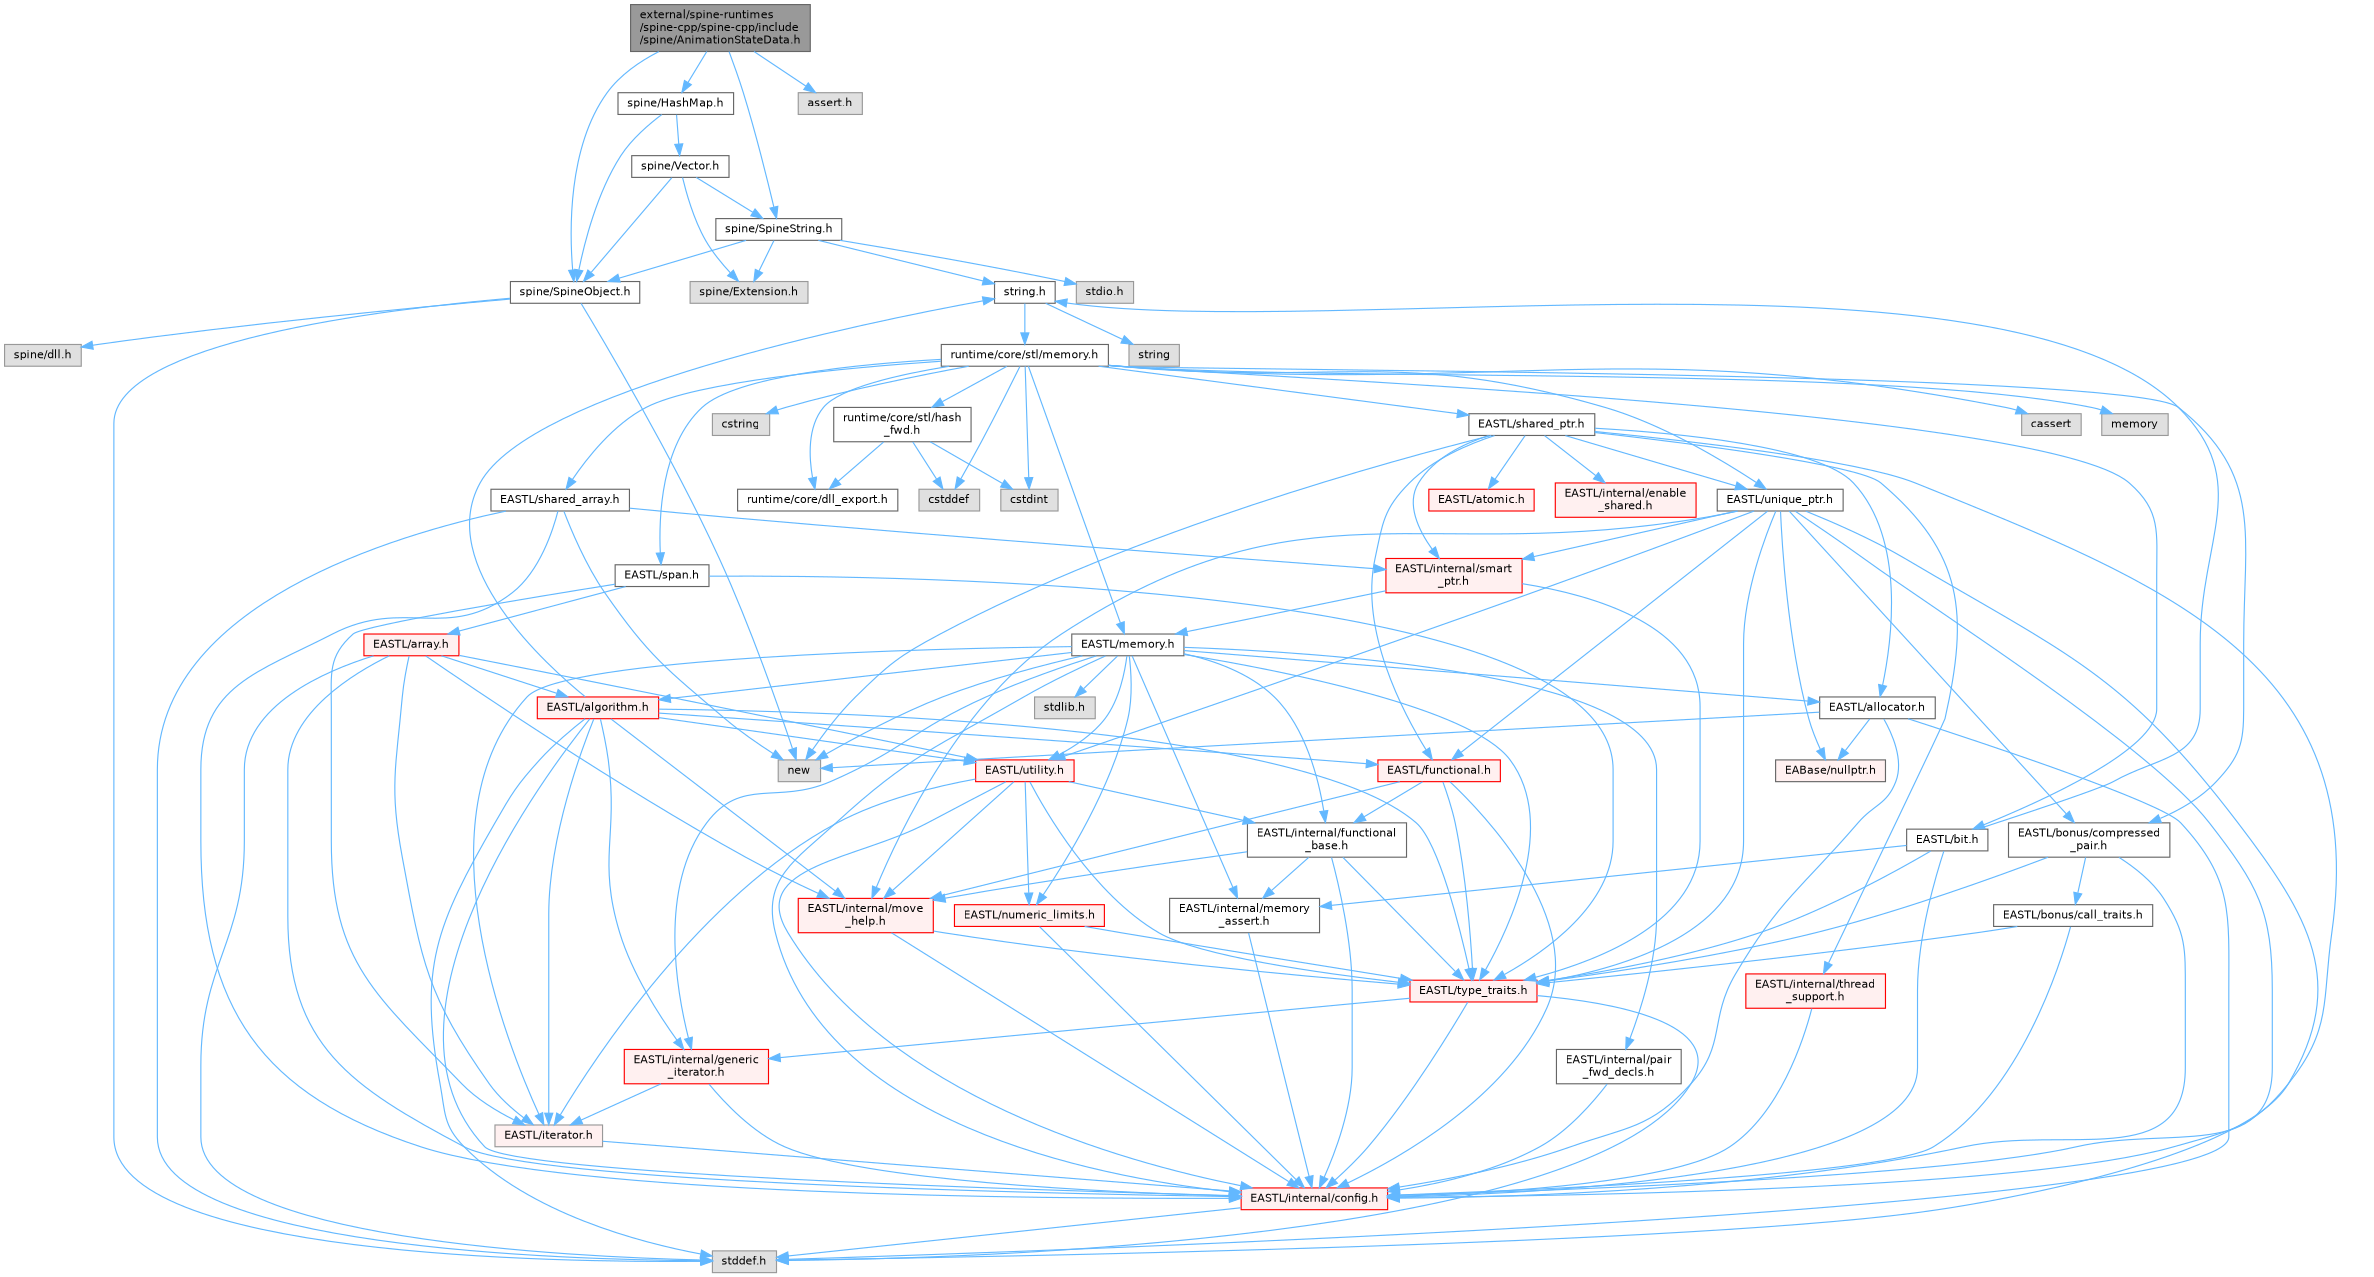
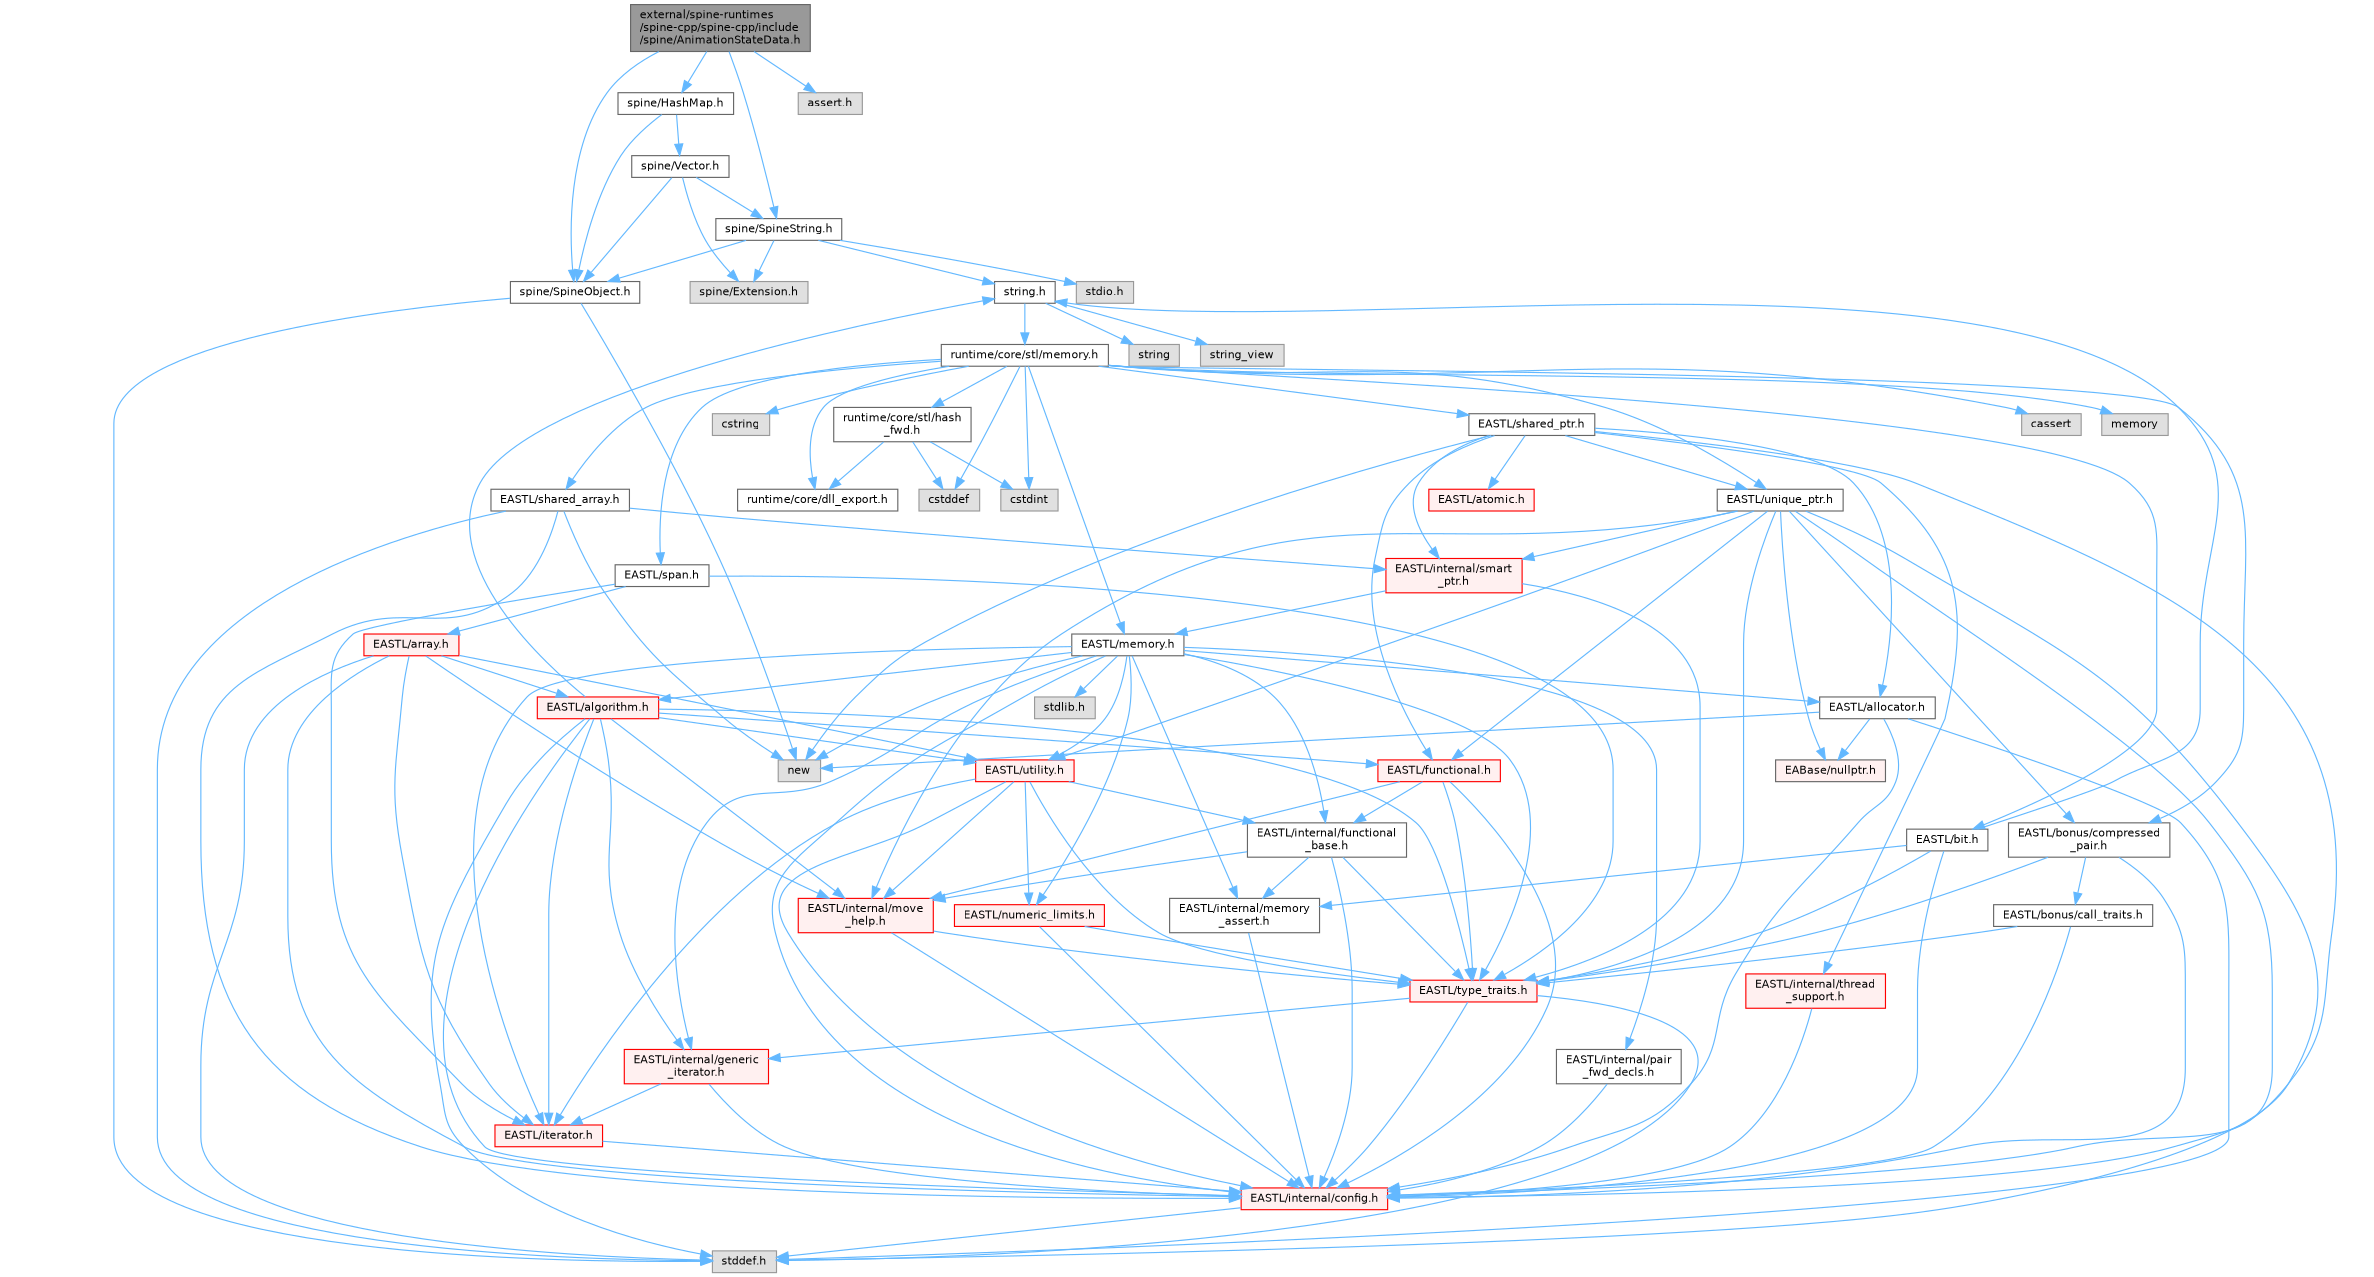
(43, 355) -> none
none -> (1242, 355)
(1626, 500) -> none
(549, 1136) -> (549, 1136)
